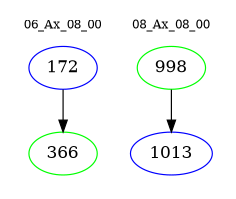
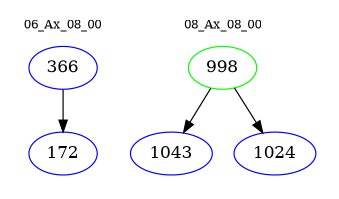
(63, 105) -> (63, 105)
(63, 154) -> (63, 68)
(171, 154) -> (171, 154)
none -> (275, 154)
